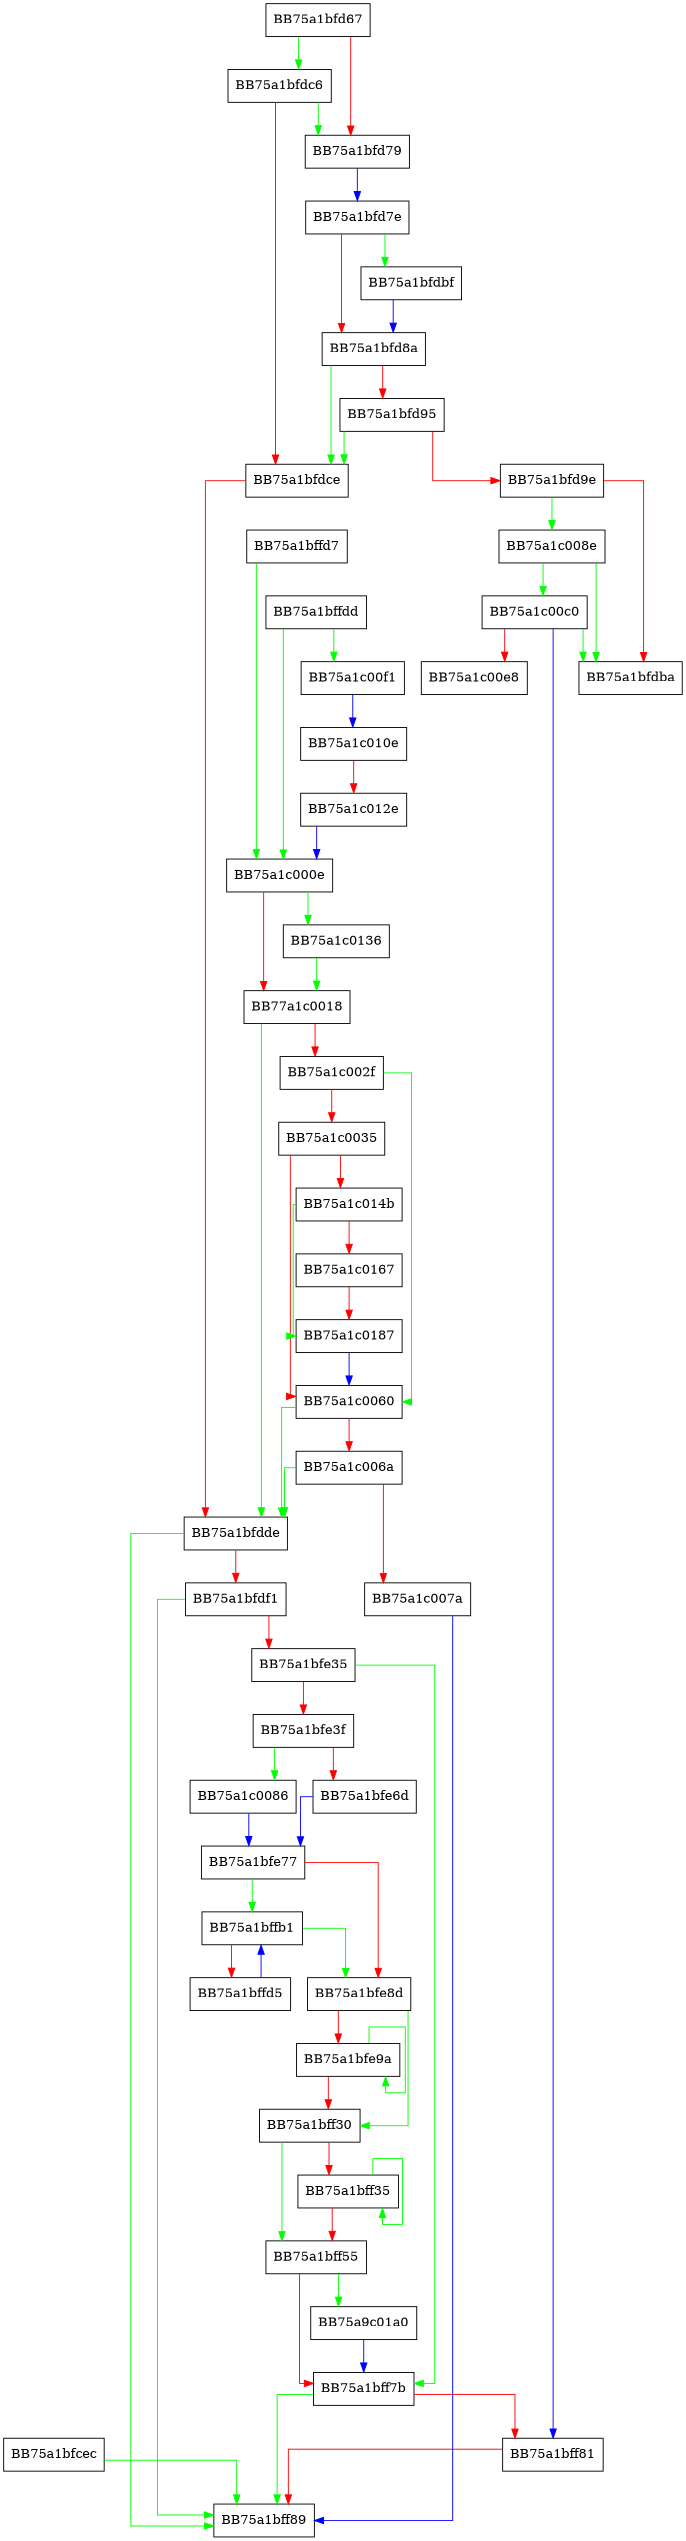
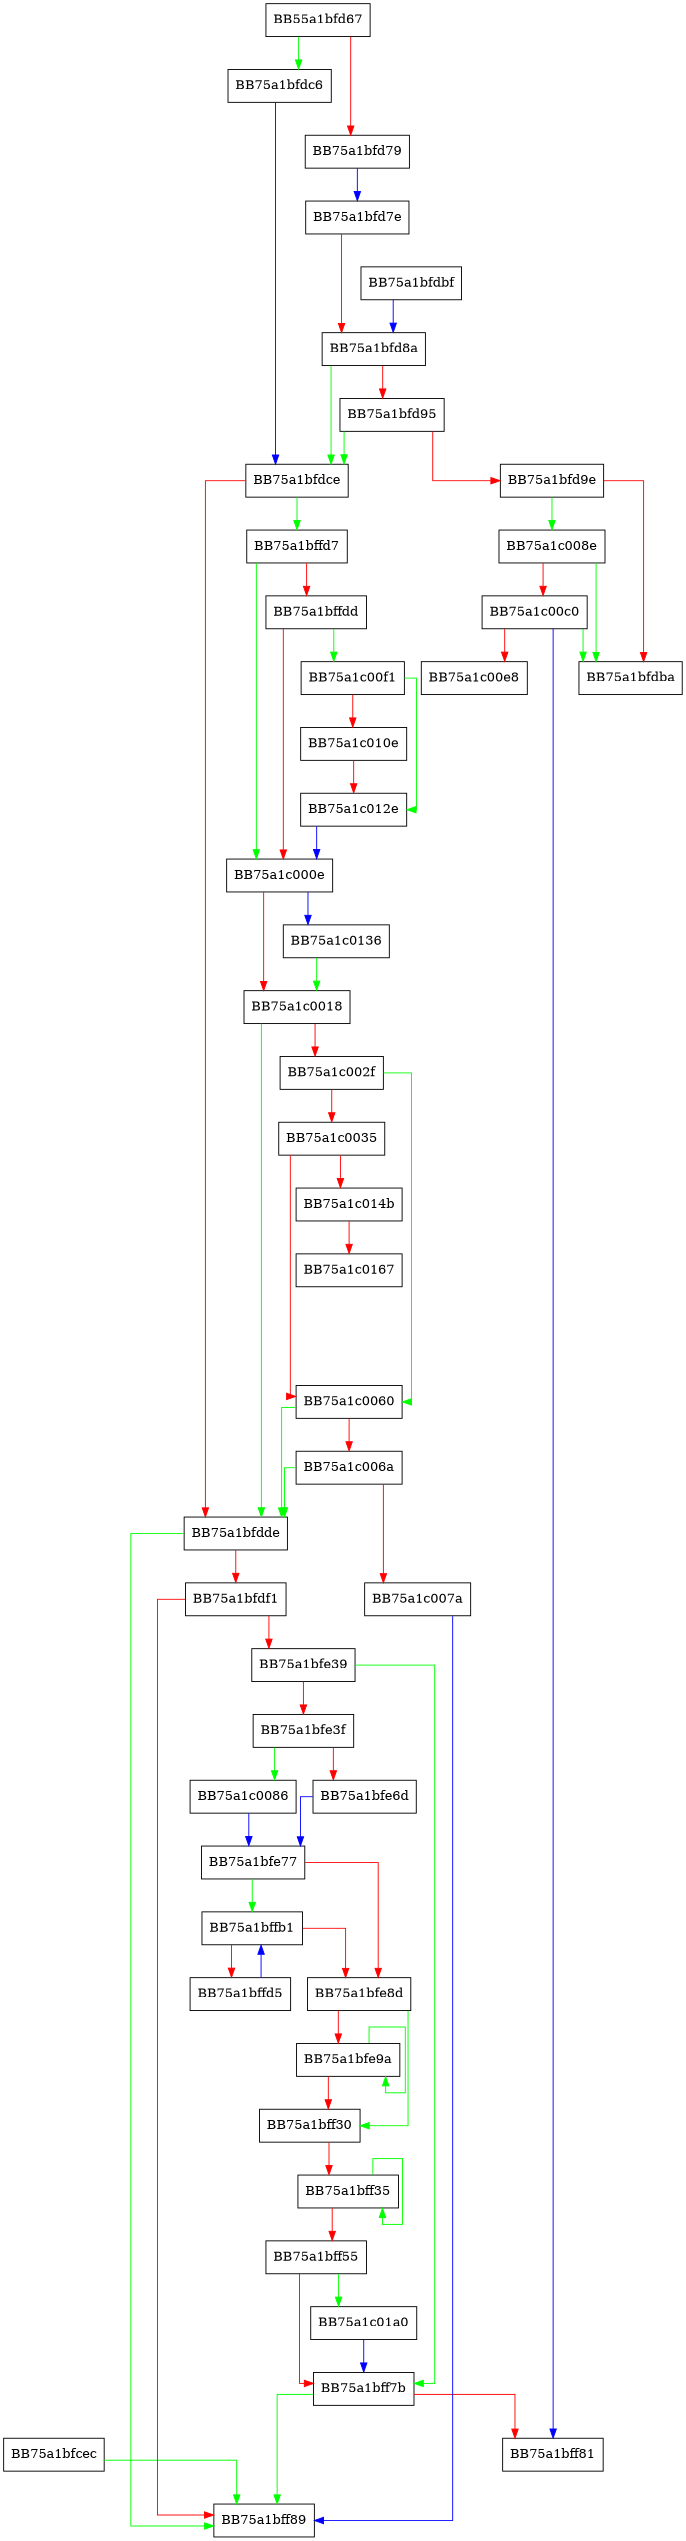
(318, 20) -> (318, 20)
(318, 114) -> none
(385, 246) -> none
(276, 279) -> (276, 279)
none -> (297, 509)
none -> (307, 575)
(543, 575) -> (543, 575)
(353, 706) -> (353, 706)
none -> (416, 738)
(283, 739) -> (283, 739)
(308, 904) -> (308, 904)
(297, 1007) -> (297, 1007)
(349, 1336) -> none
(303, 1665) -> (303, 1665)
(344, 1928) -> (344, 1928)
(157, 2067) -> (157, 2067)
(282, 2187) -> none
(364, 2323) -> (364, 2323)
(373, 2449) -> none
